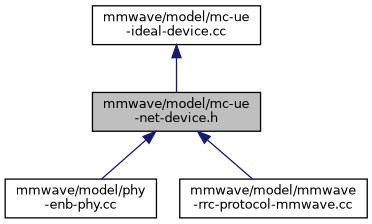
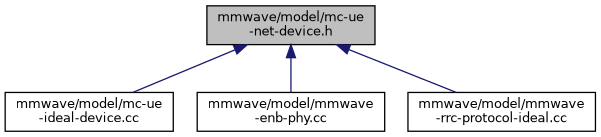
(177, 75) -> (184, 71)
(81, 198) -> (291, 112)
(273, 198) -> (502, 112)
